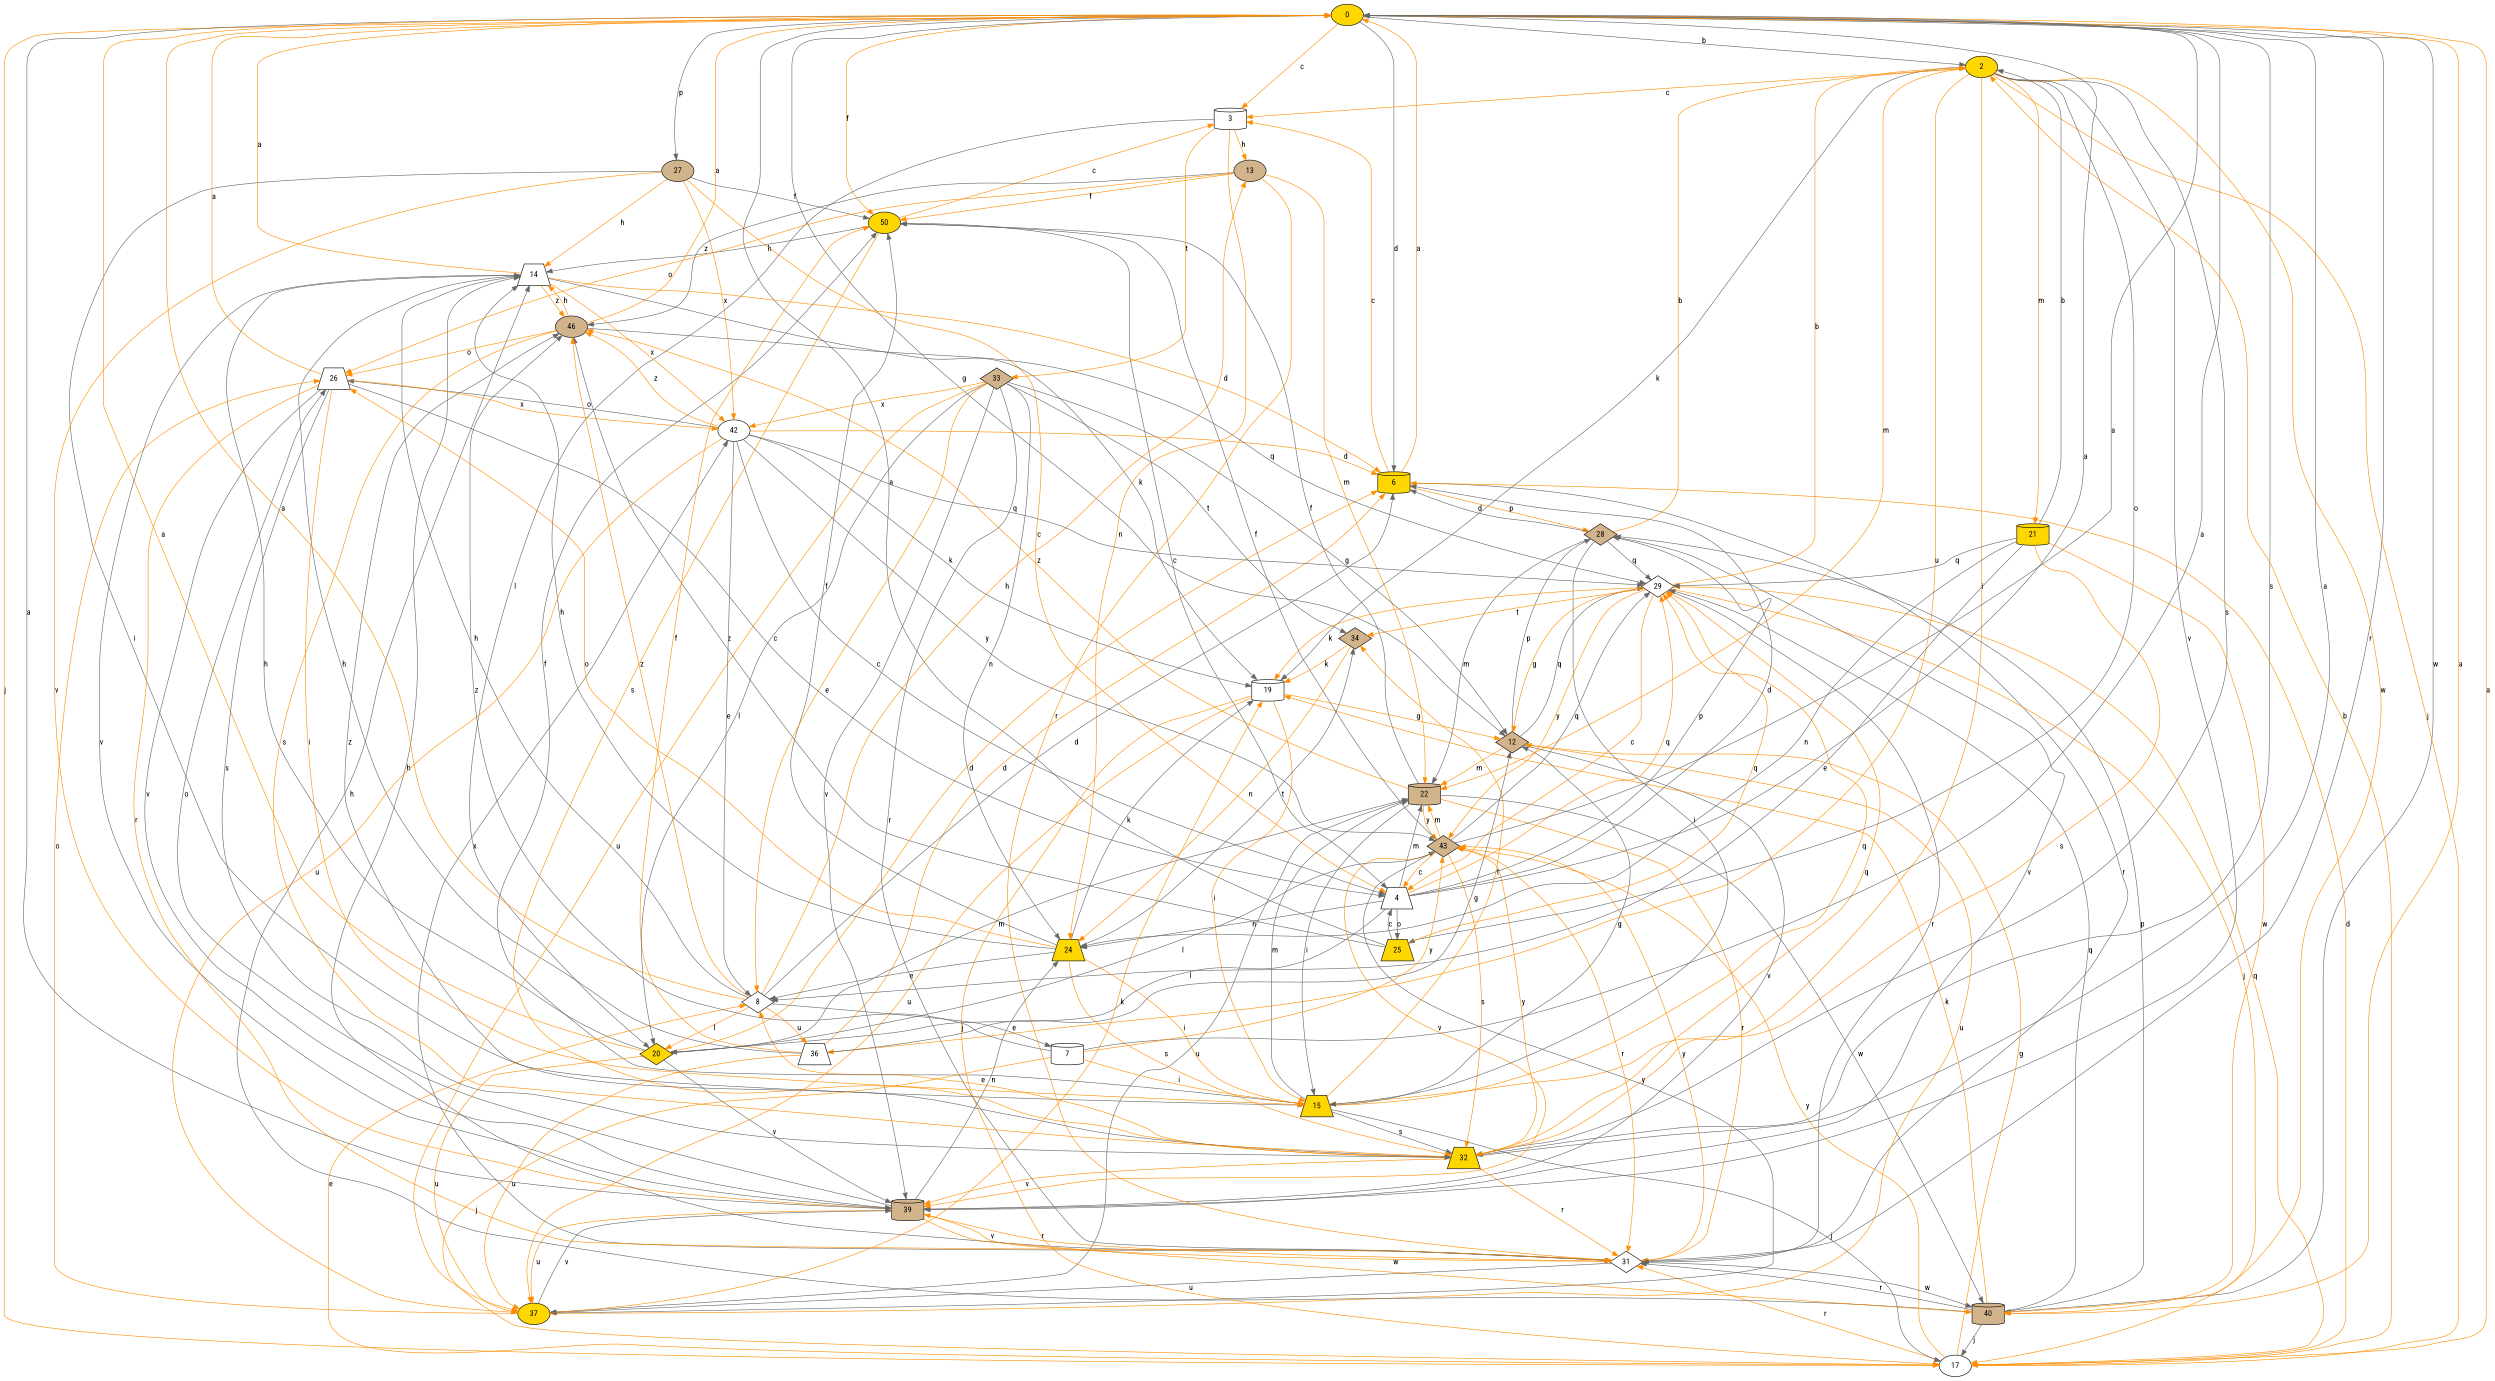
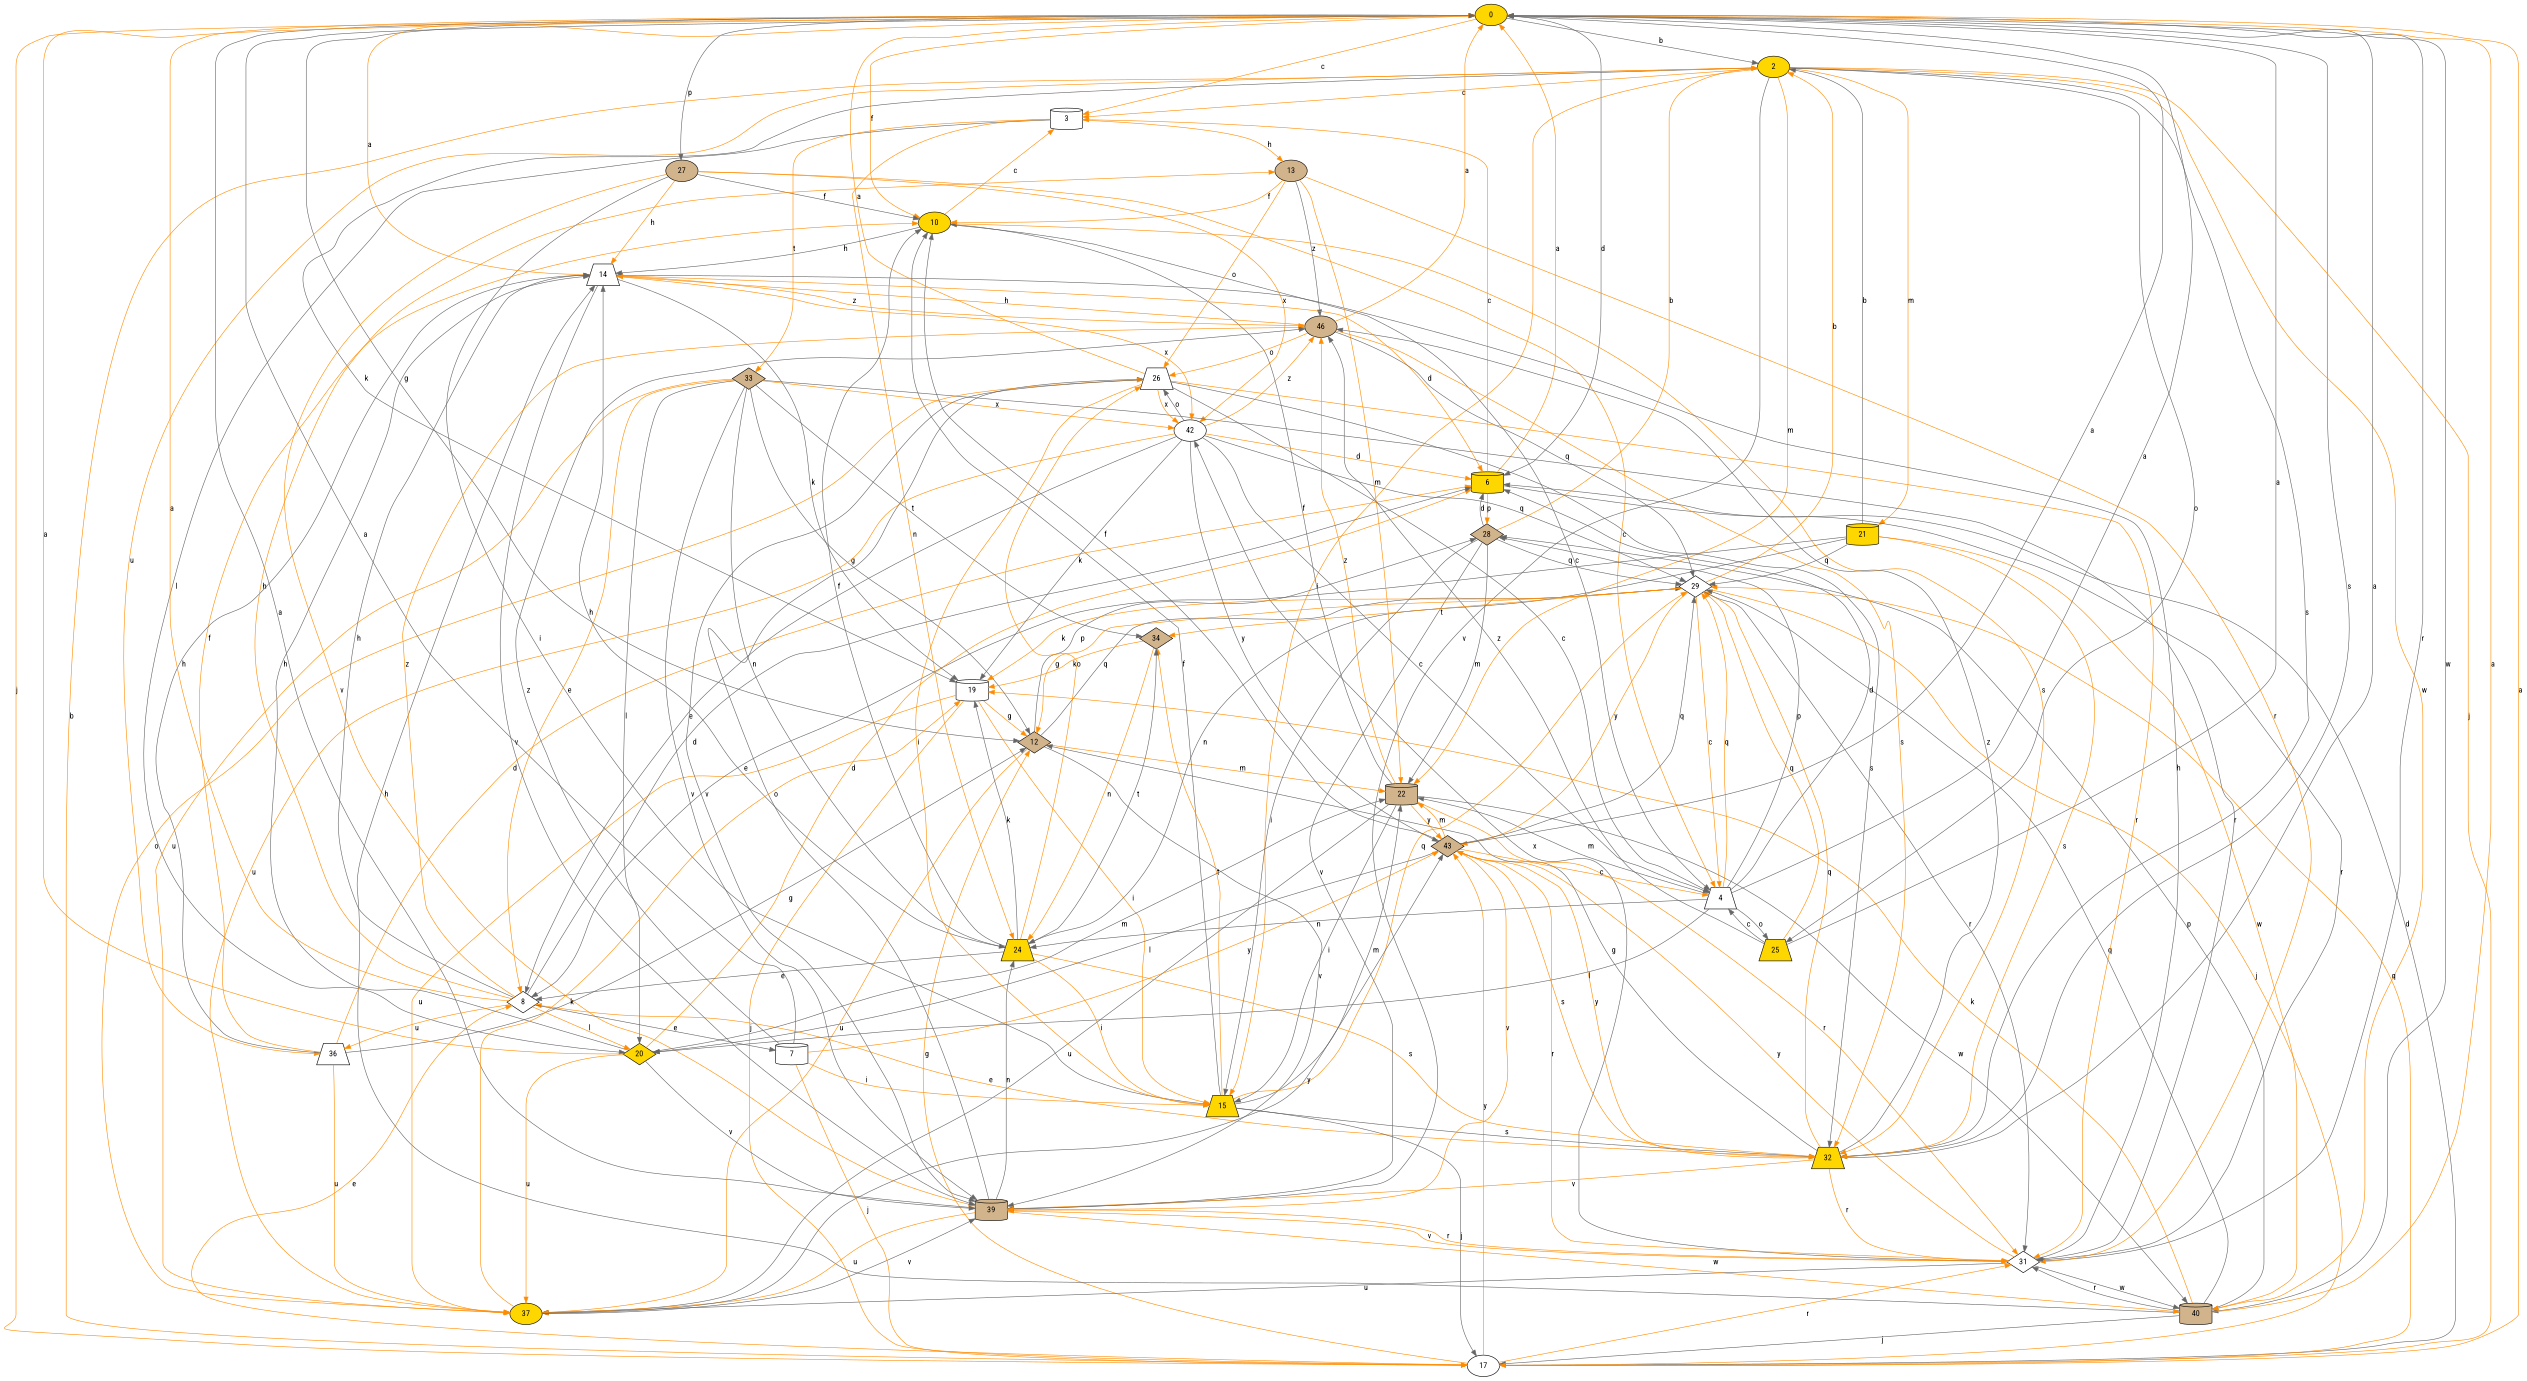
(884, 223) -> (935, 223)
(2300, 731) -> (2434, 1055)
(1578, 978) -> (1454, 832)
